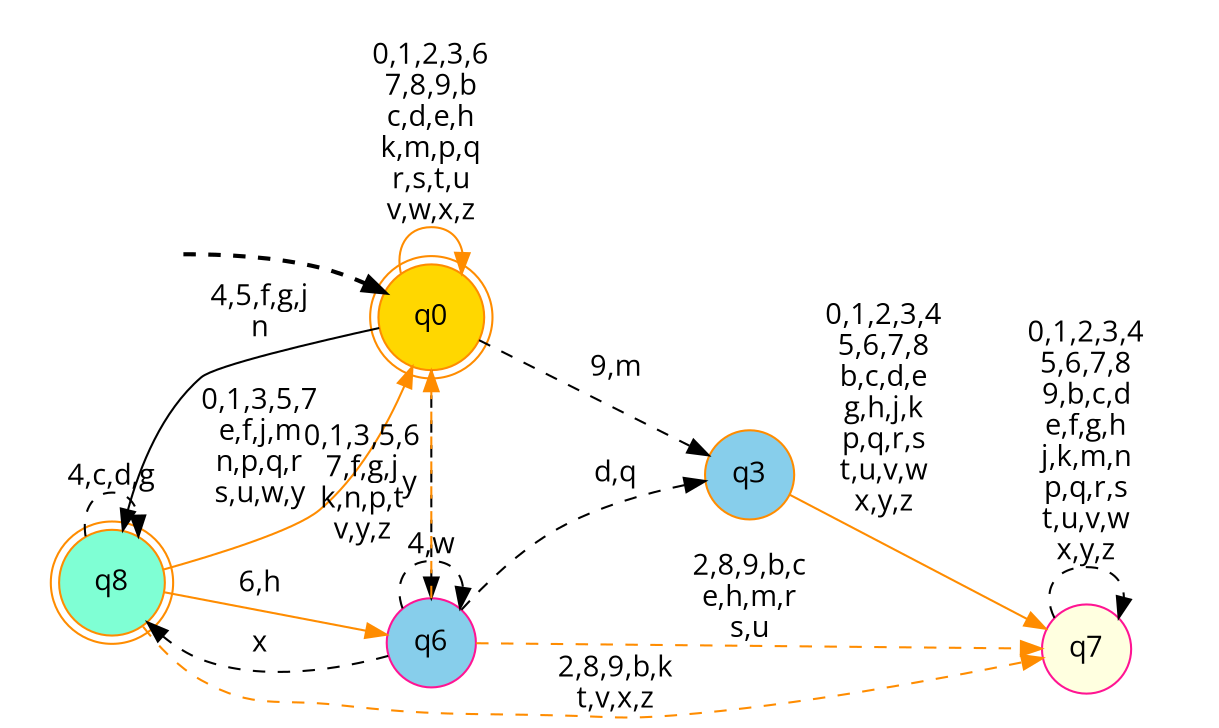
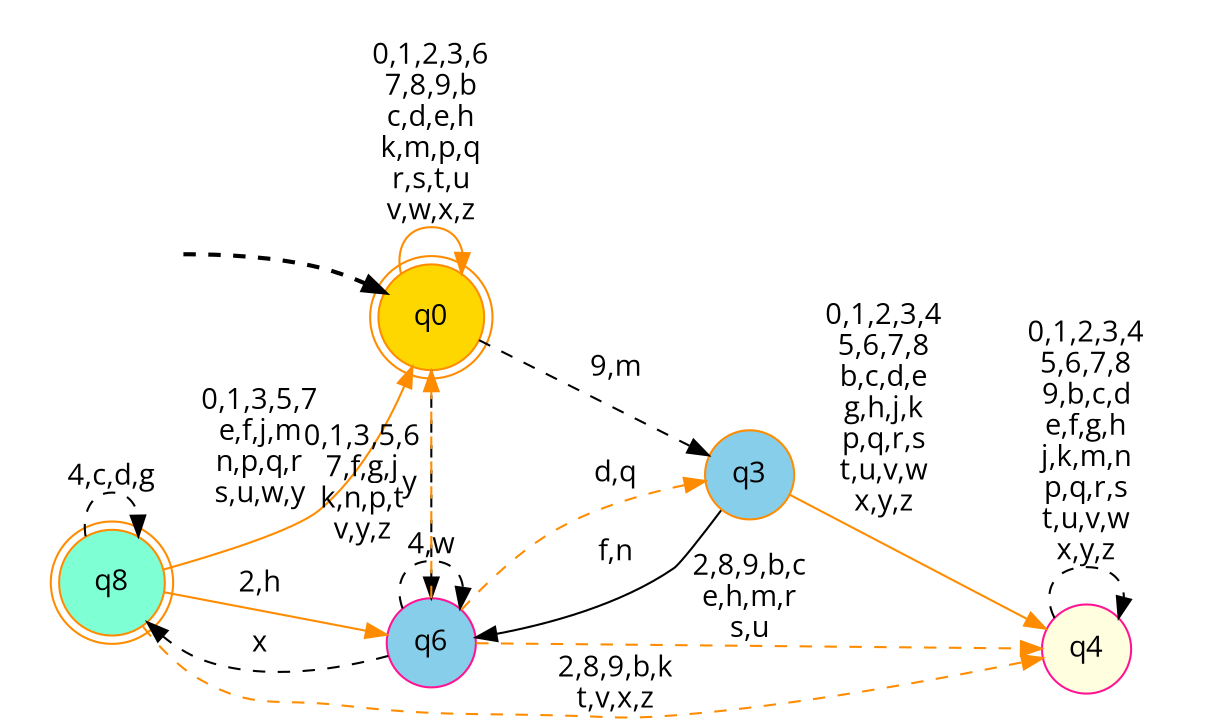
(215, 371) -> none
(561, 527) -> (561, 527)
(260, 584) -> (260, 584)
none -> (623, 596)
(1087, 649) -> (1087, 649)
